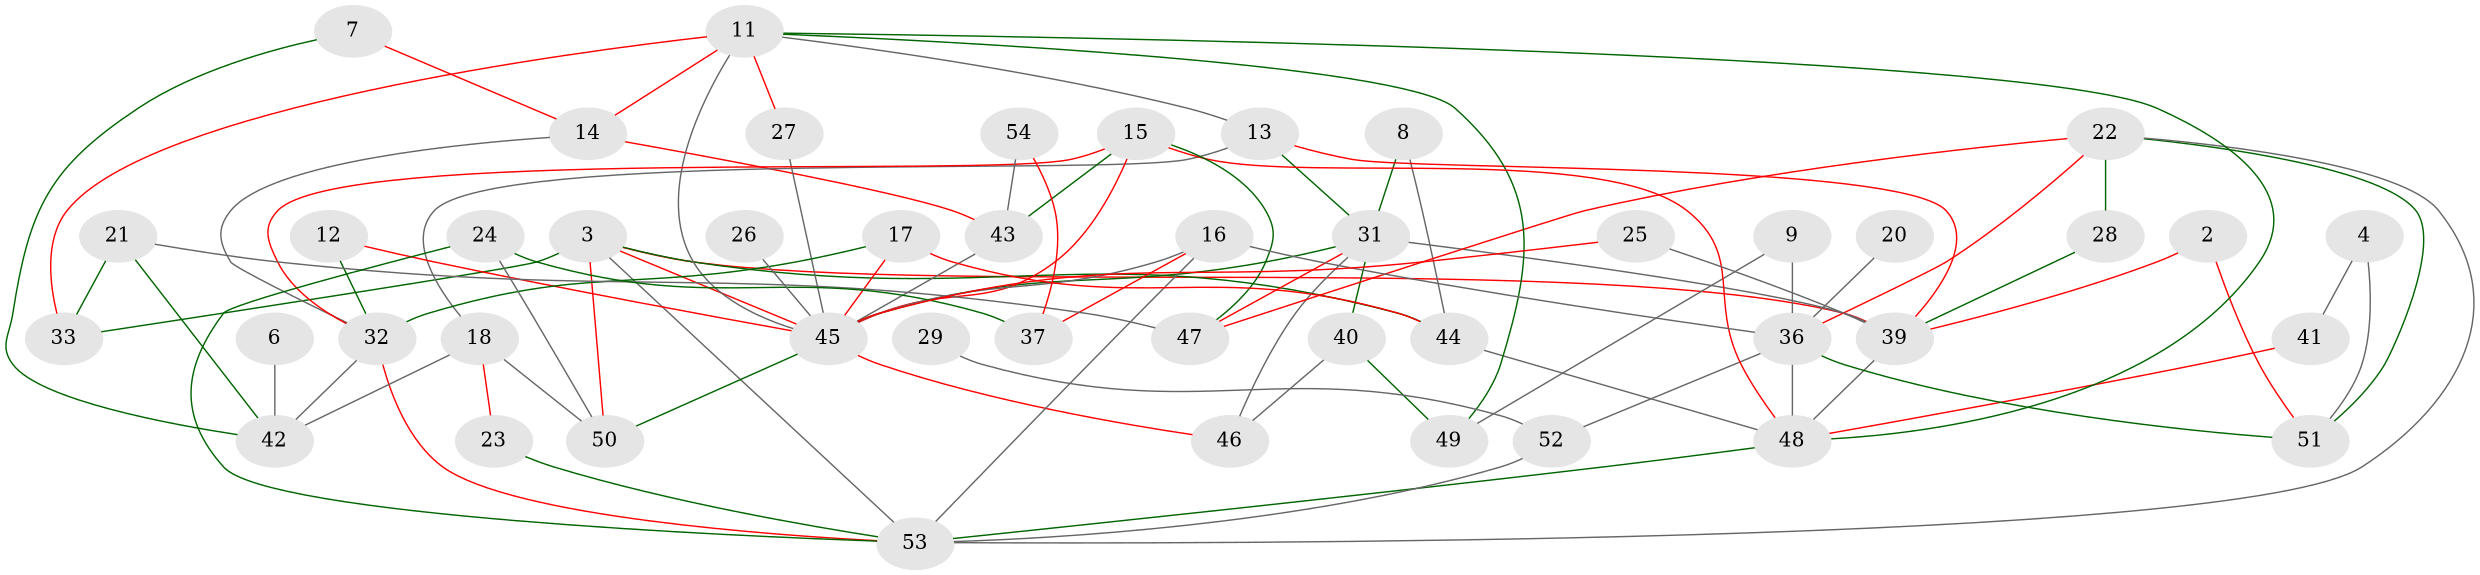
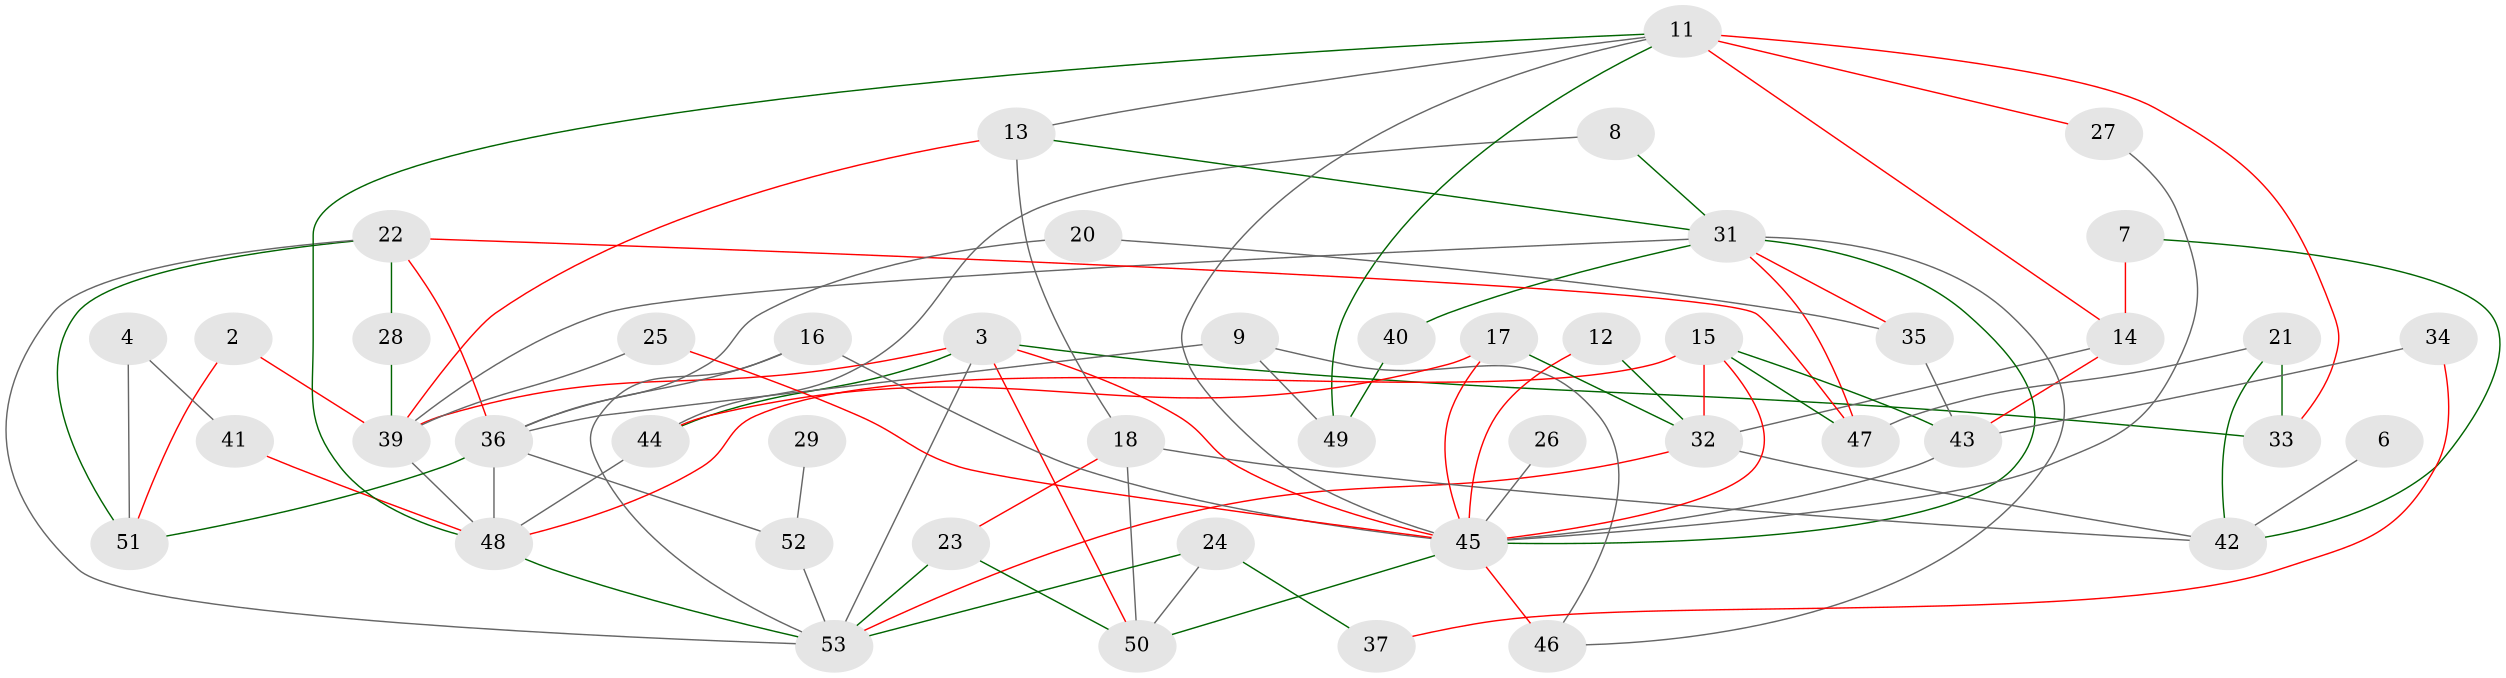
(1019, 134) -> (2439, 339)
(1109, 296) -> none
none -> (1915, 339)
(1279, 398) -> (1527, 369)
none -> (1051, 599)
